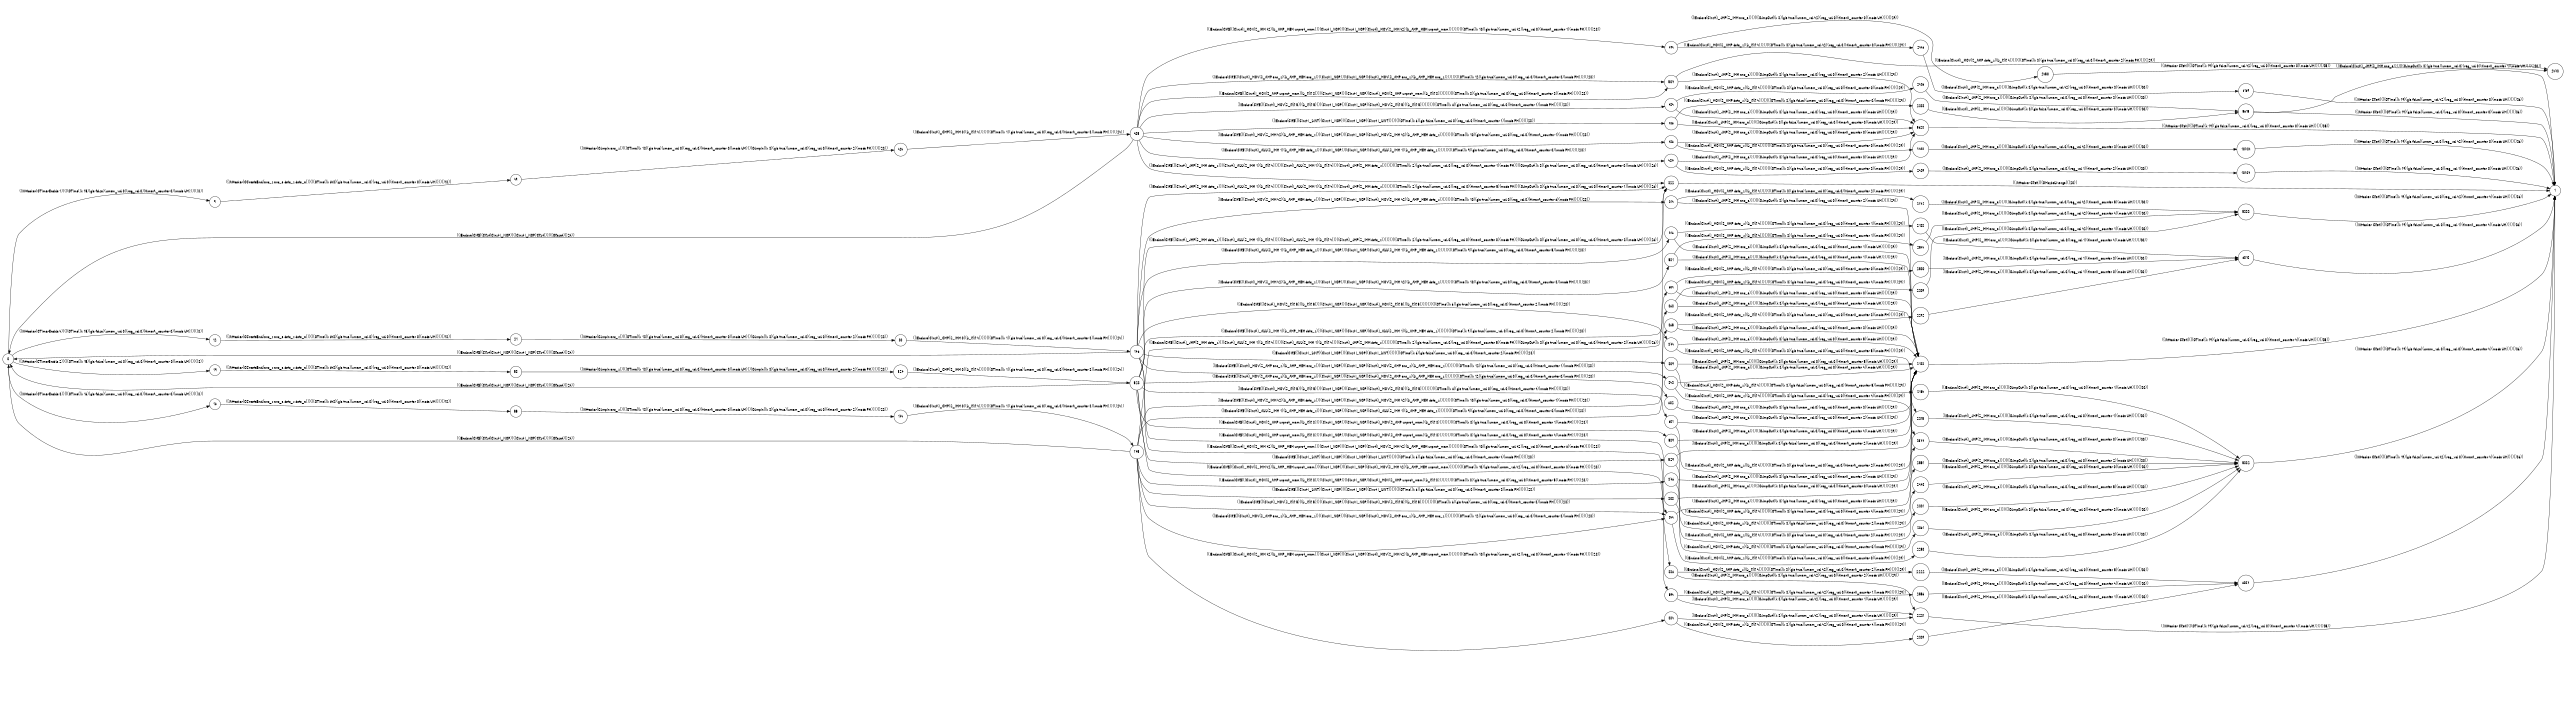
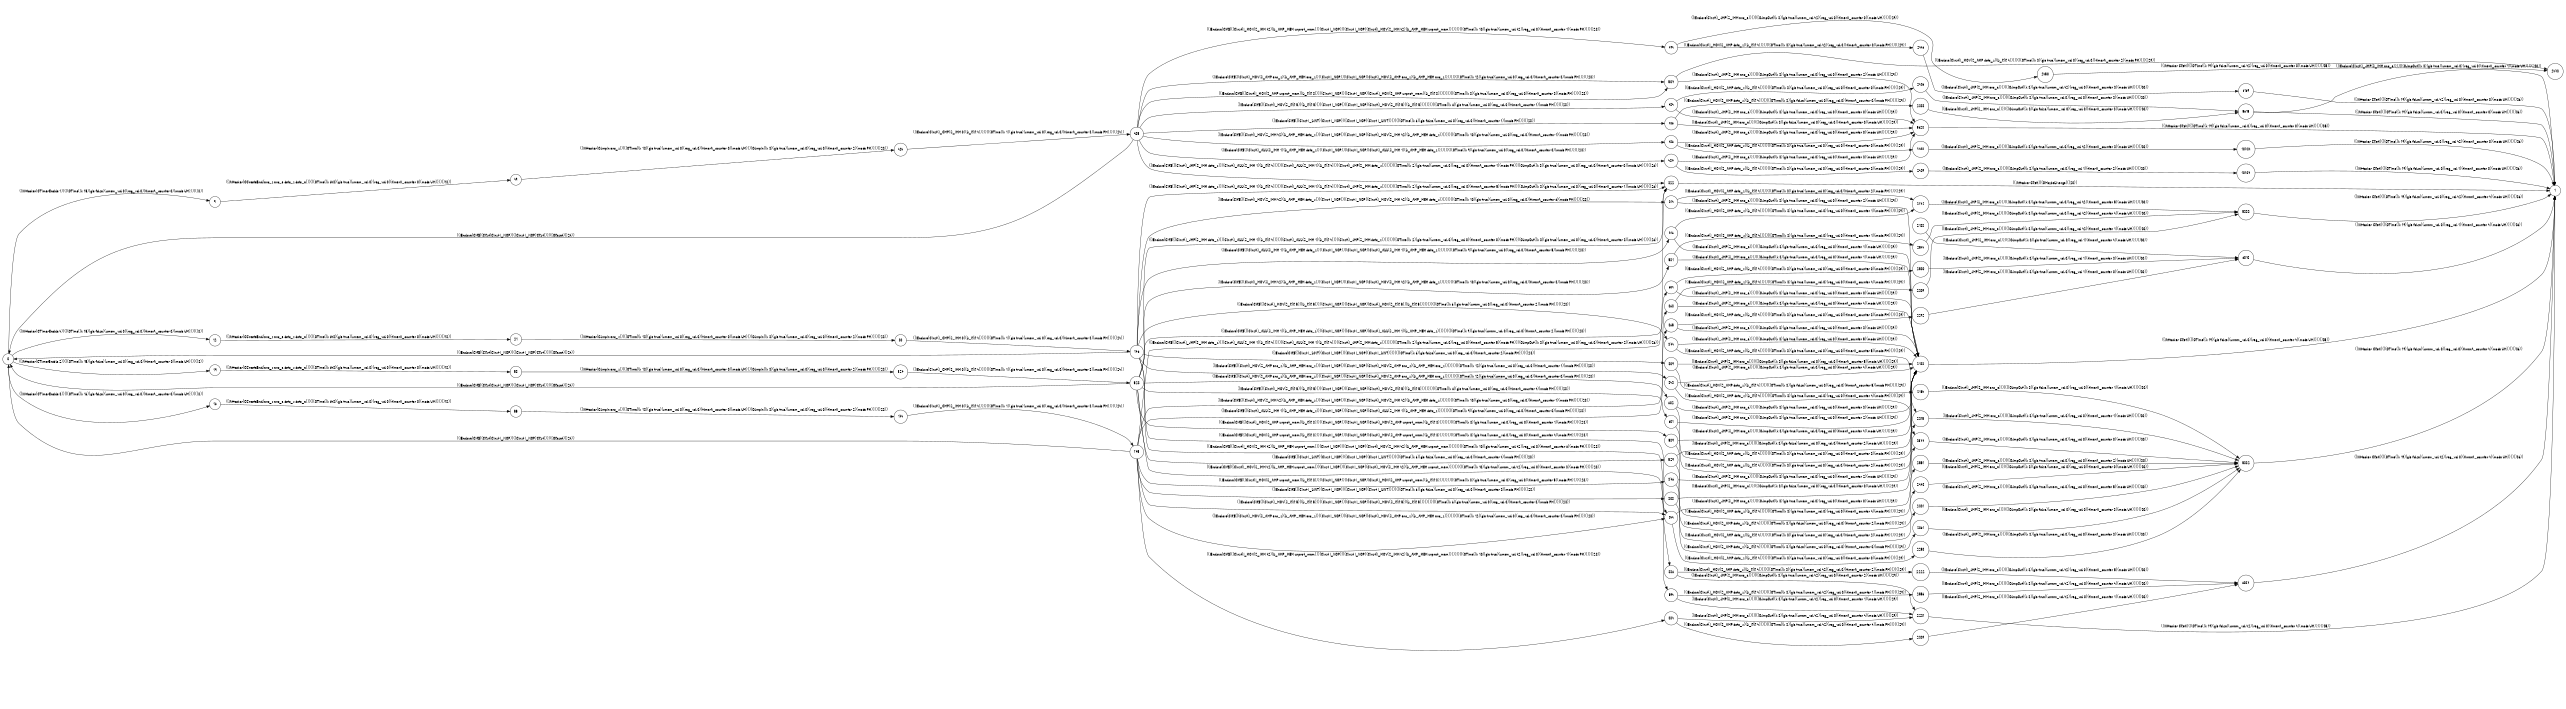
(1793, 228) -> (1792, 216)
none -> (1786, 462)
